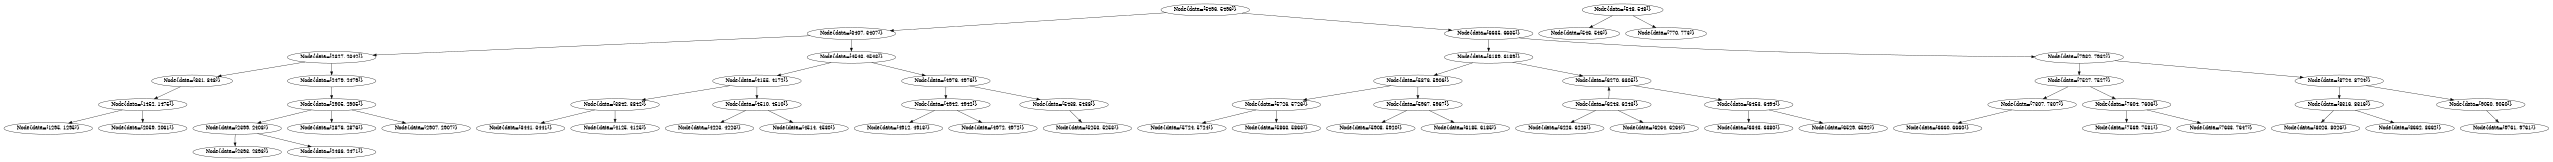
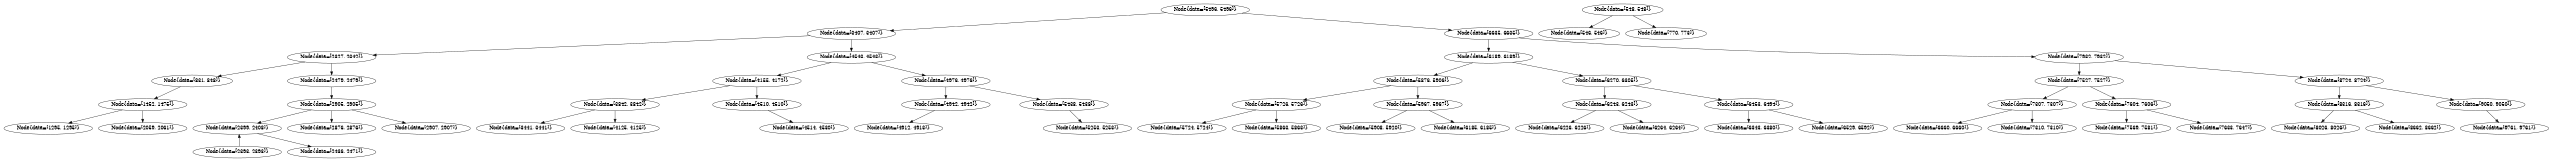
(1609, 95) -> (1605, 91)
(710, 128) -> none
(993, 128) -> none
none -> (2032, 128)
(235, 139) -> (239, 142)
